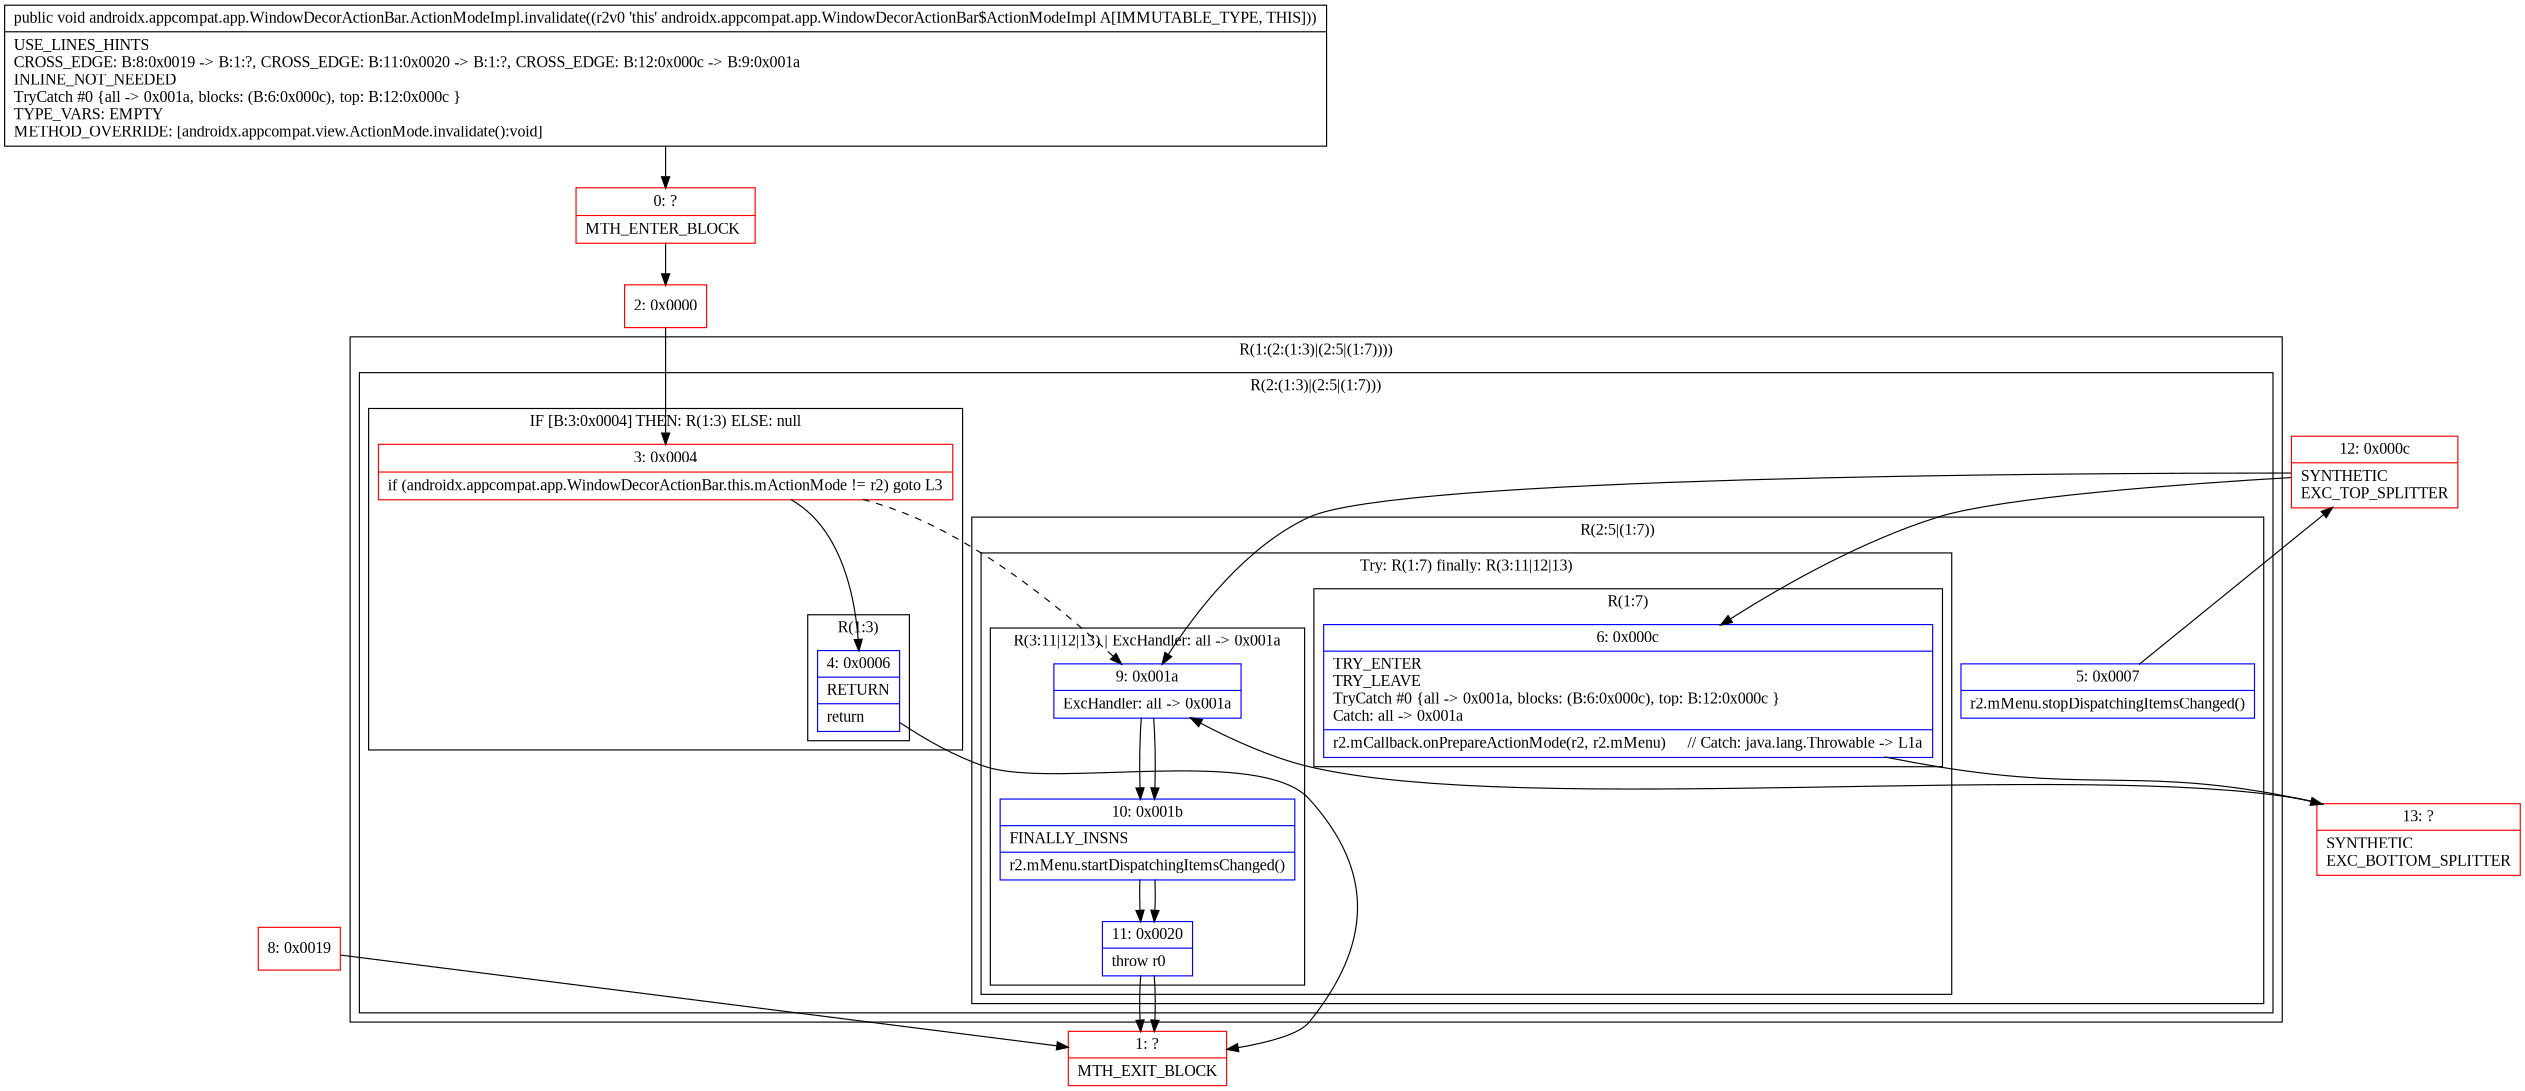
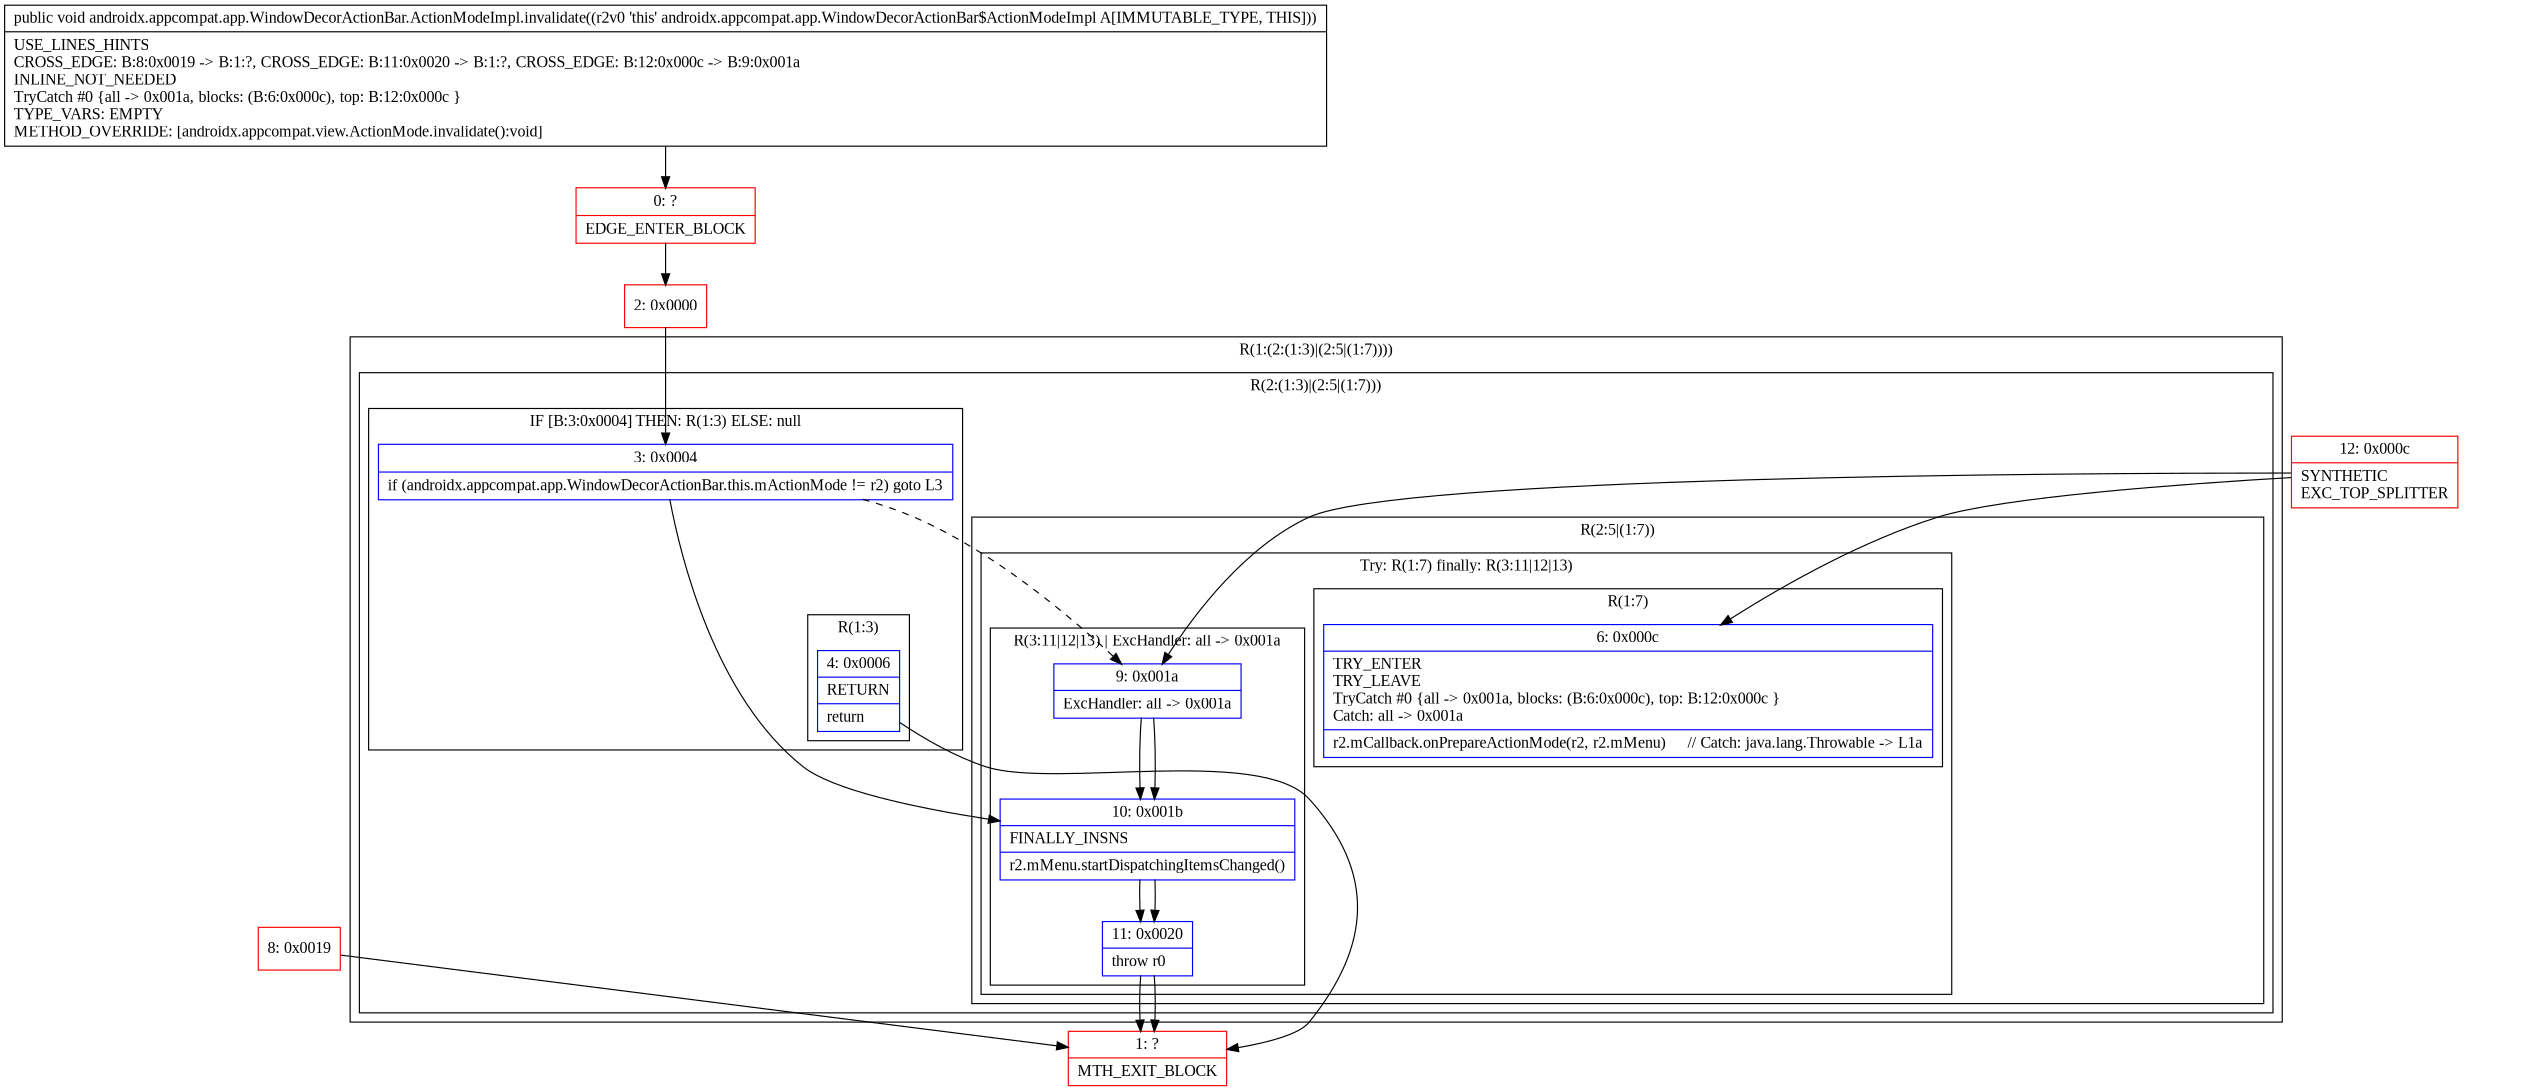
(663, 229) -> (666, 229)
(666, 472) -> (666, 472)
(841, 561) -> (765, 727)
(2108, 691) -> none
(2419, 840) -> none
